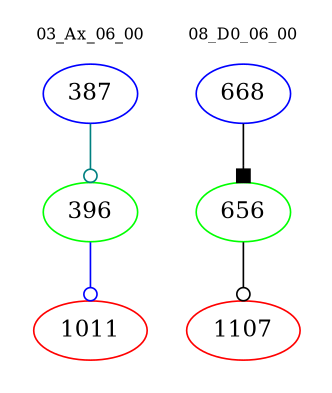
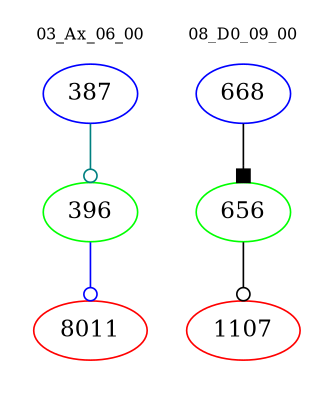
(243, 35) -> (243, 35)
(90, 331) -> (90, 331)
